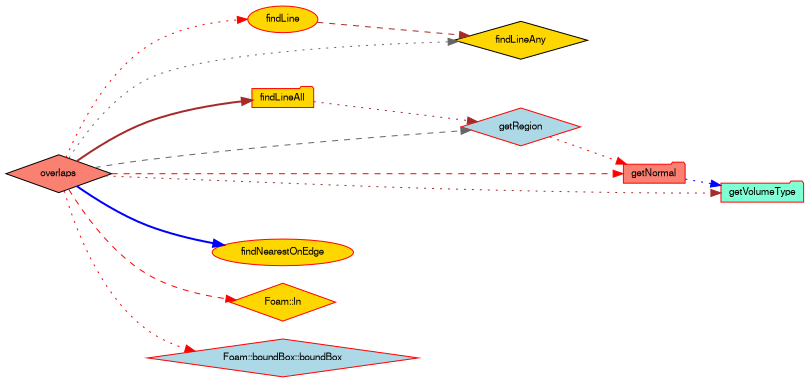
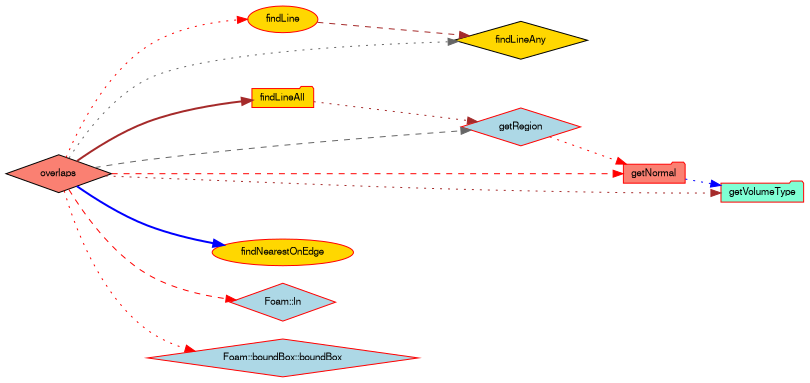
(283, 302) -> (283, 302)
